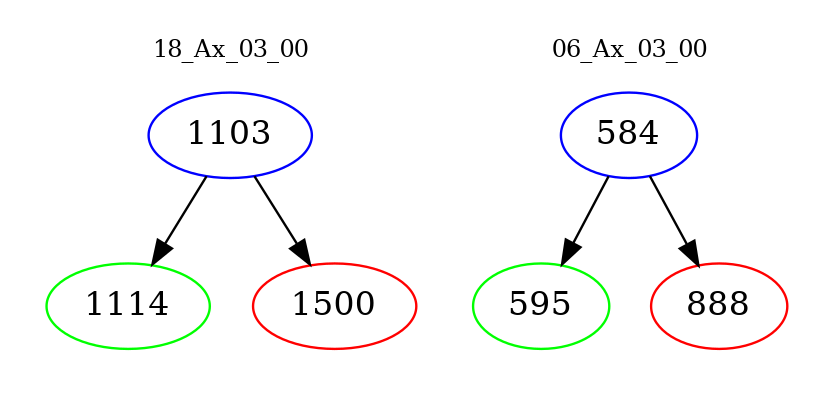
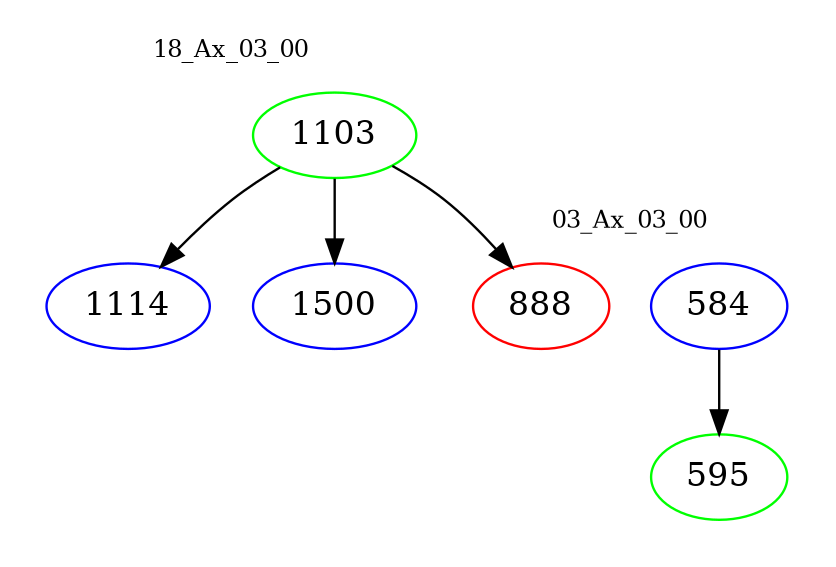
(630, 51) -> (630, 222)
(230, 135) -> (335, 135)
(668, 210) -> (468, 221)
(128, 306) -> (128, 306)
(335, 306) -> (335, 306)
